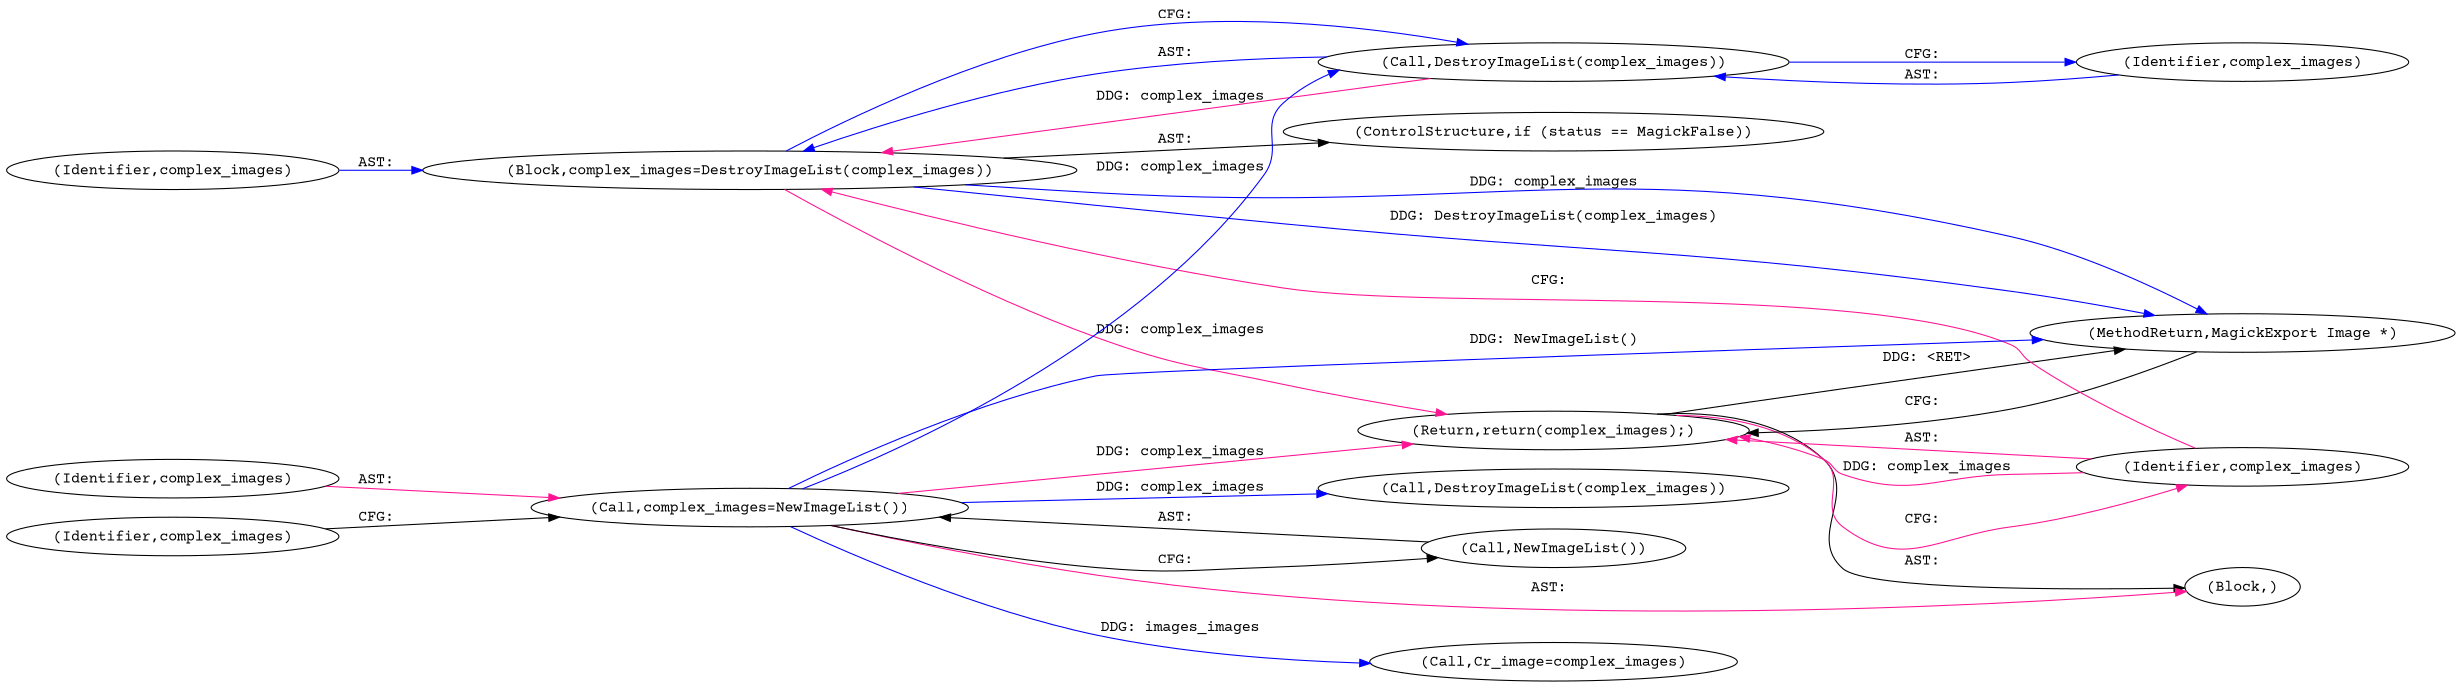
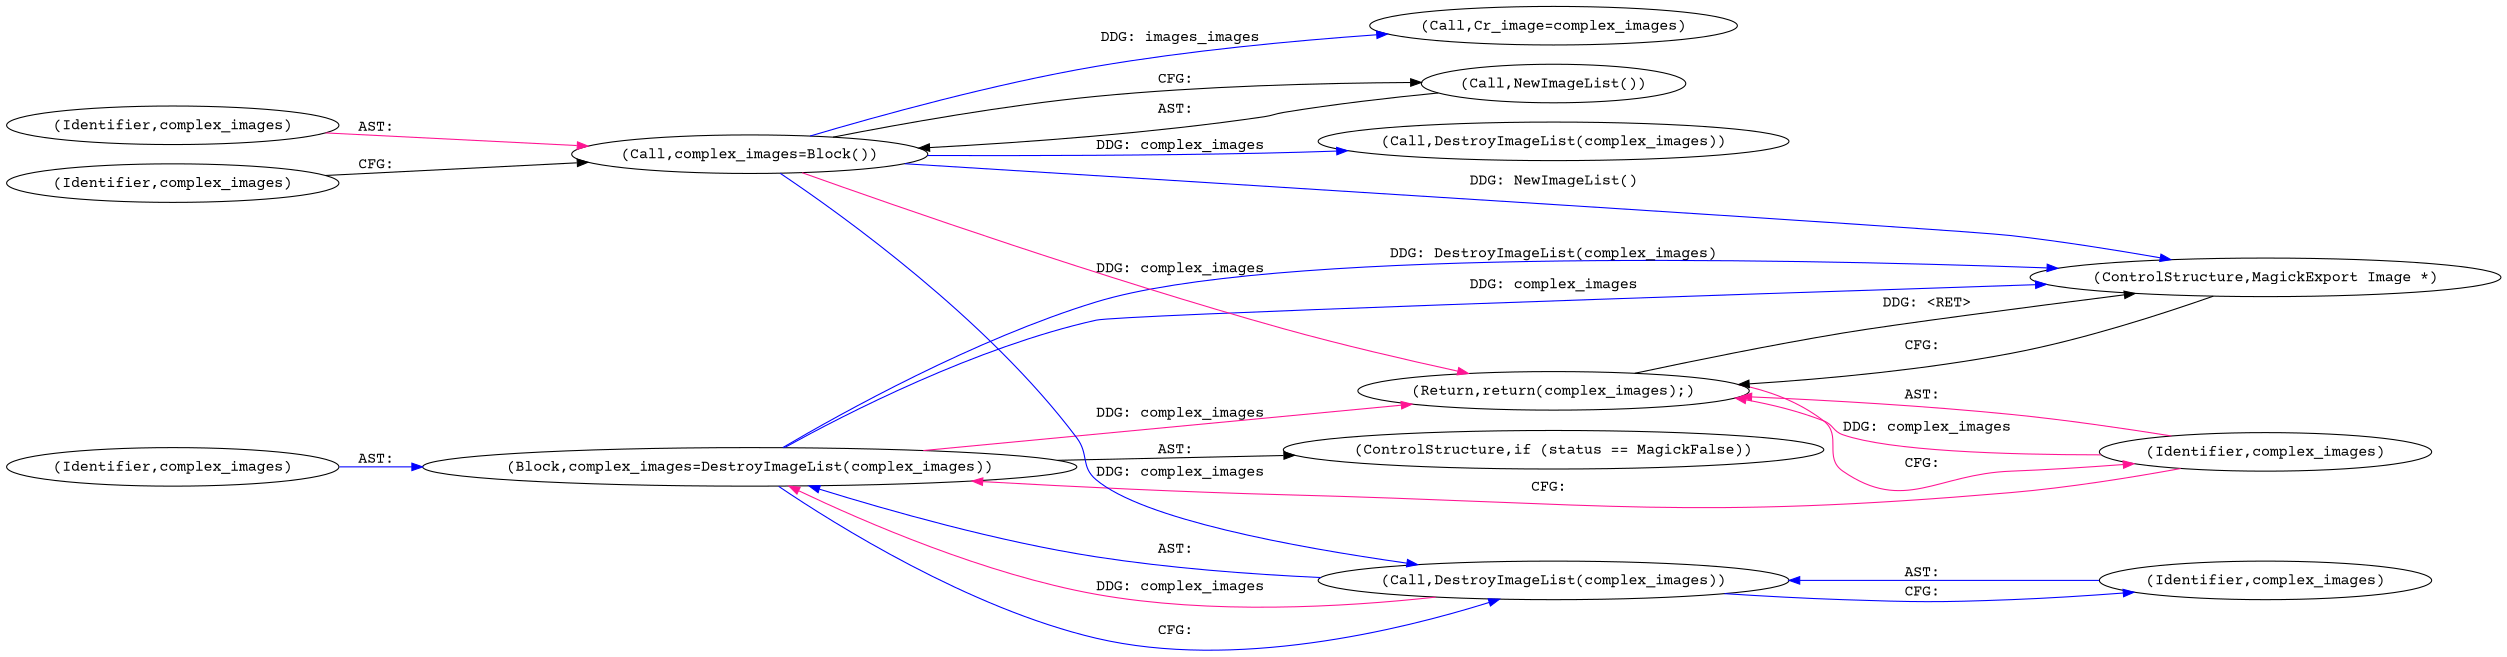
(2243, 333) -> (2266, 277)
(750, 508) -> (750, 154)
(2243, 587) -> none
